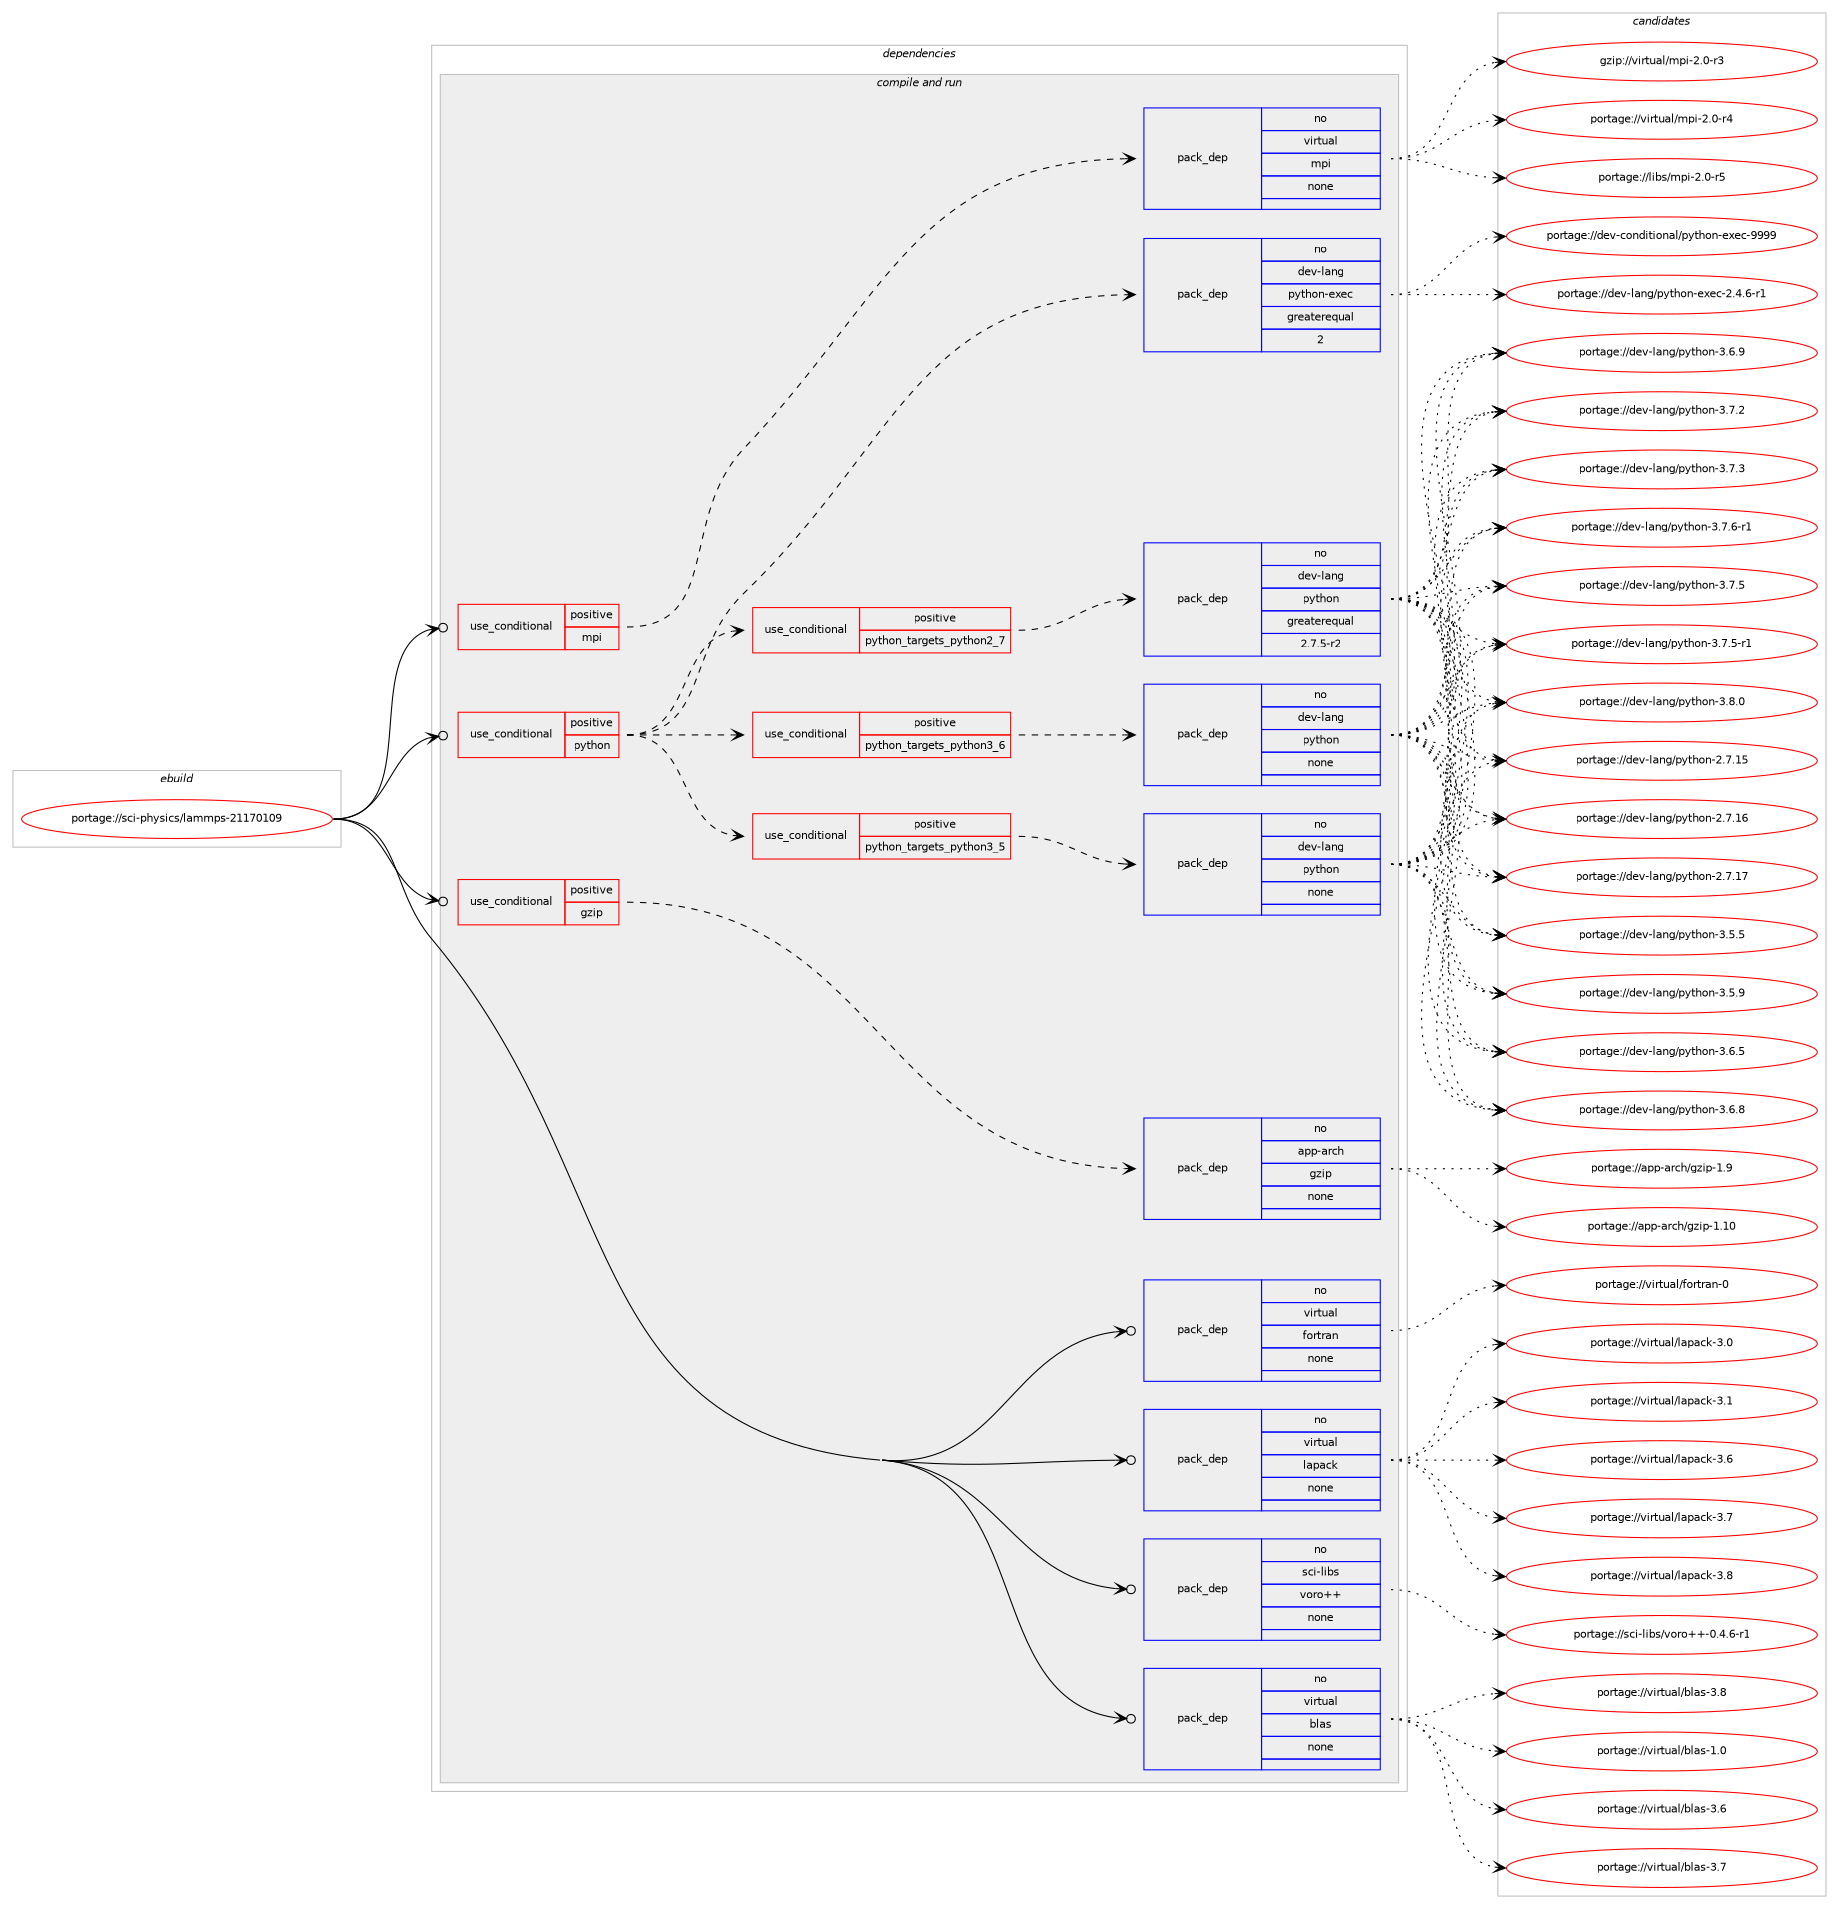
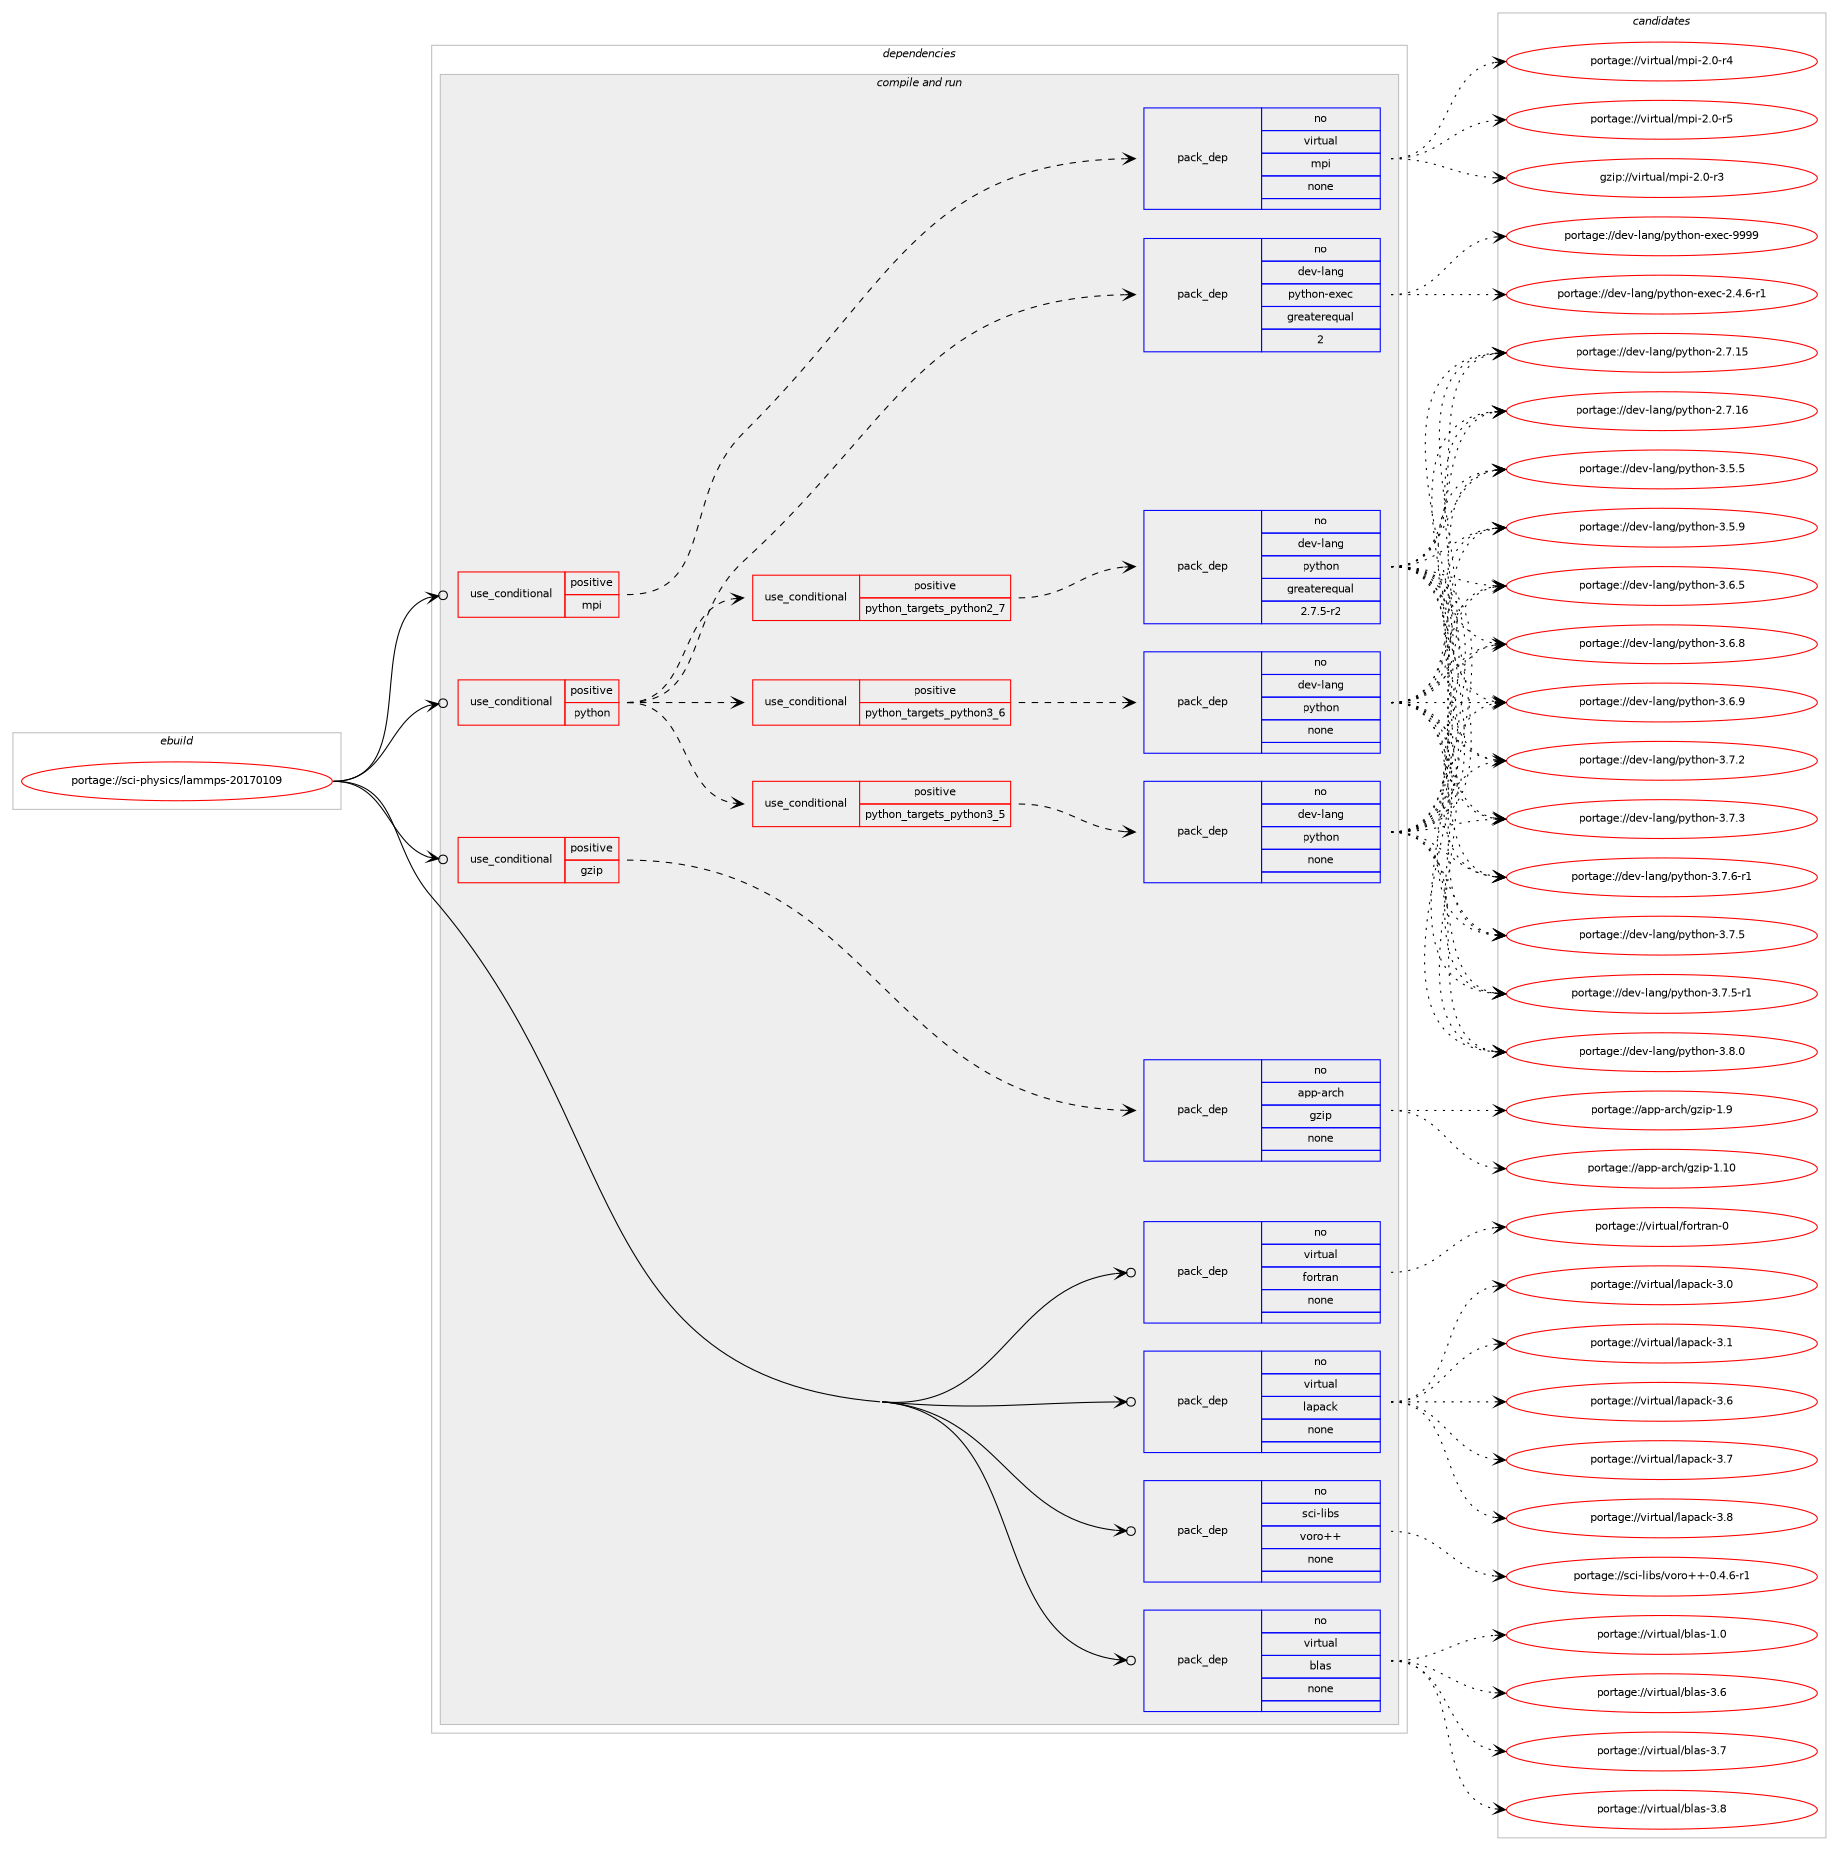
(1662, 178) -> (1662, 120)
(1662, 236) -> (1662, 236)
(177, 819) -> (177, 781)
(1662, 877) -> none
